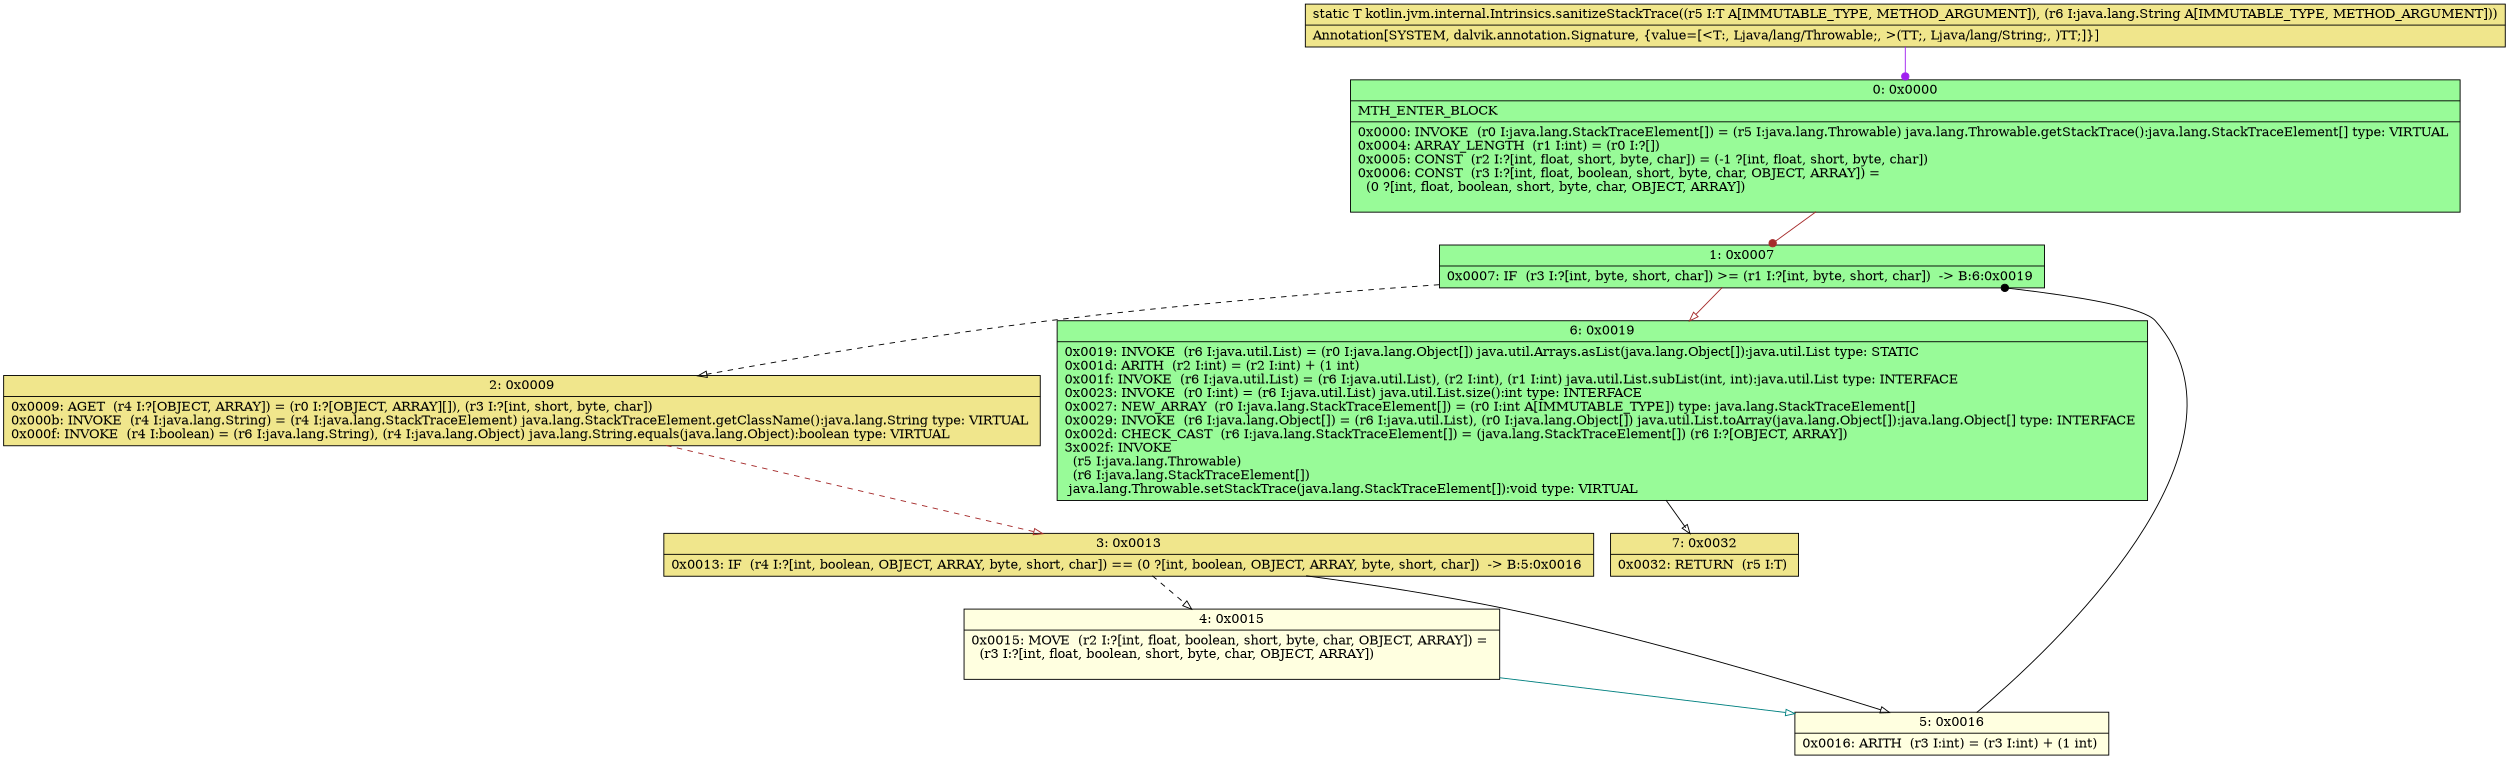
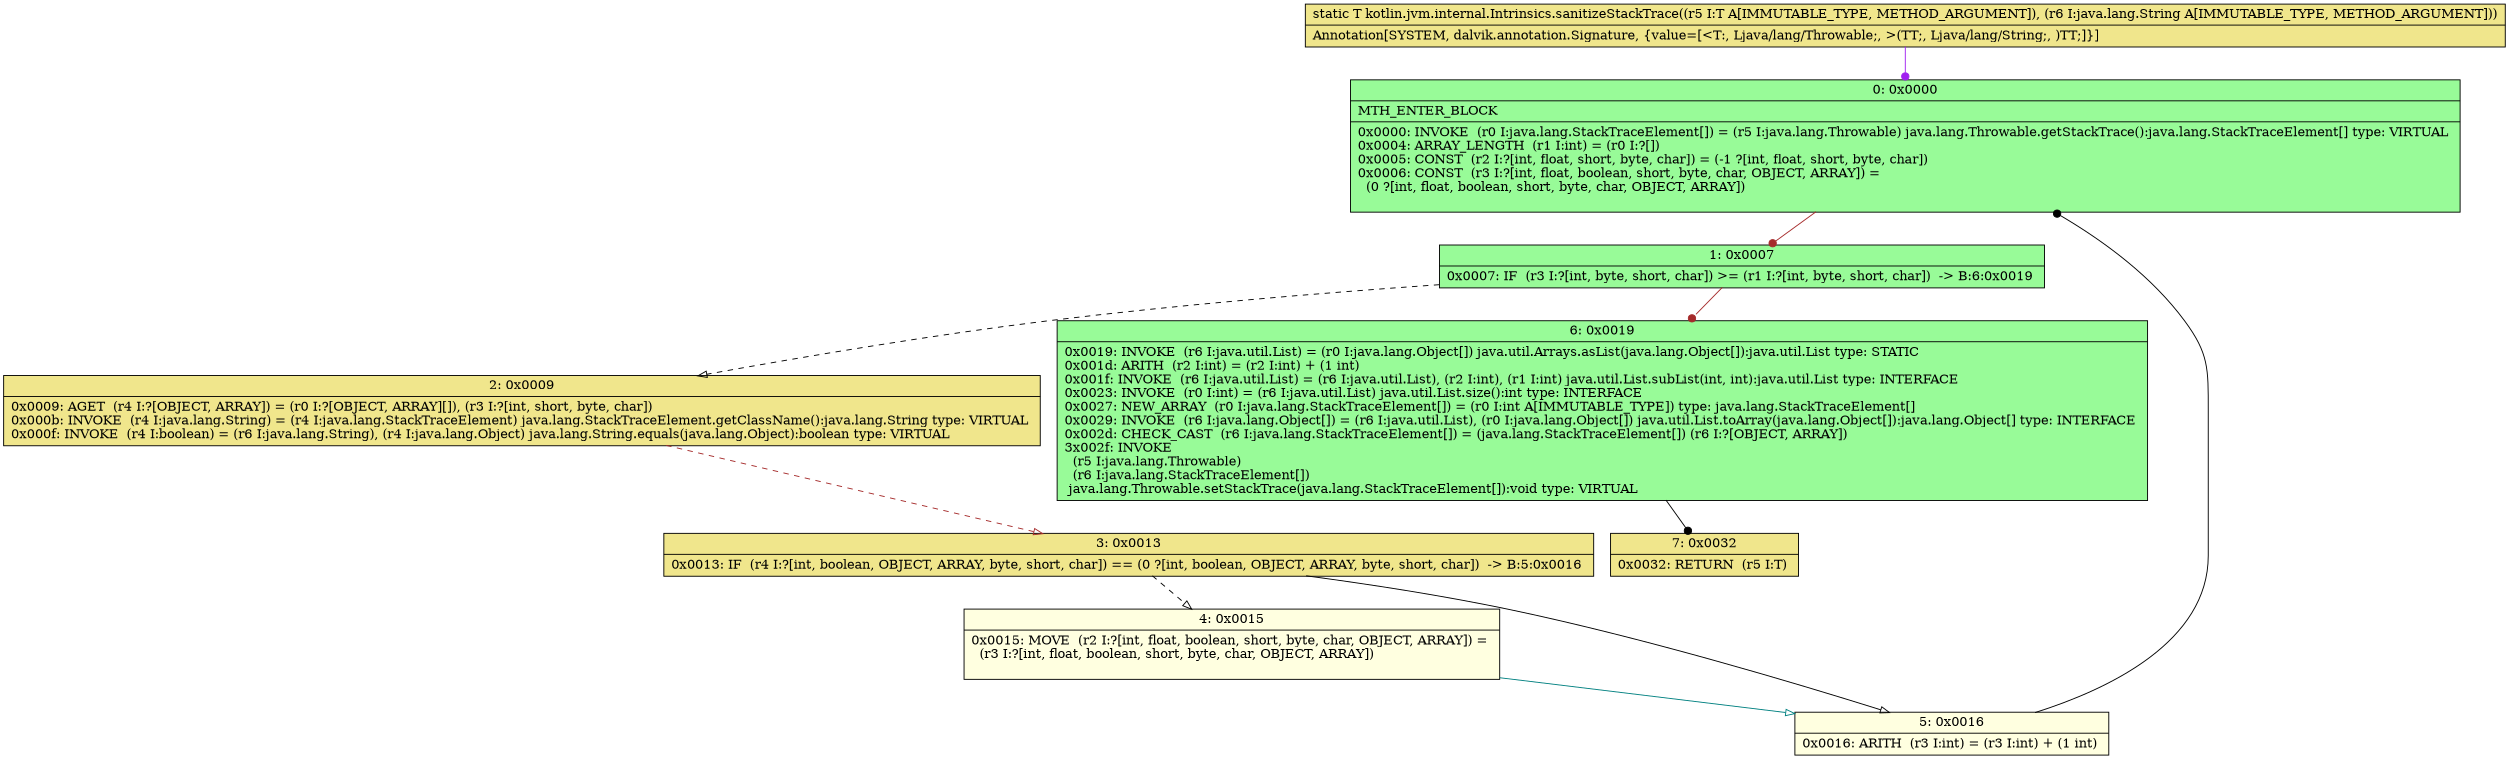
(1709, 301) -> (1709, 301)
(2171, 473) -> (2208, 478)
(1676, 514) -> (1676, 514)
